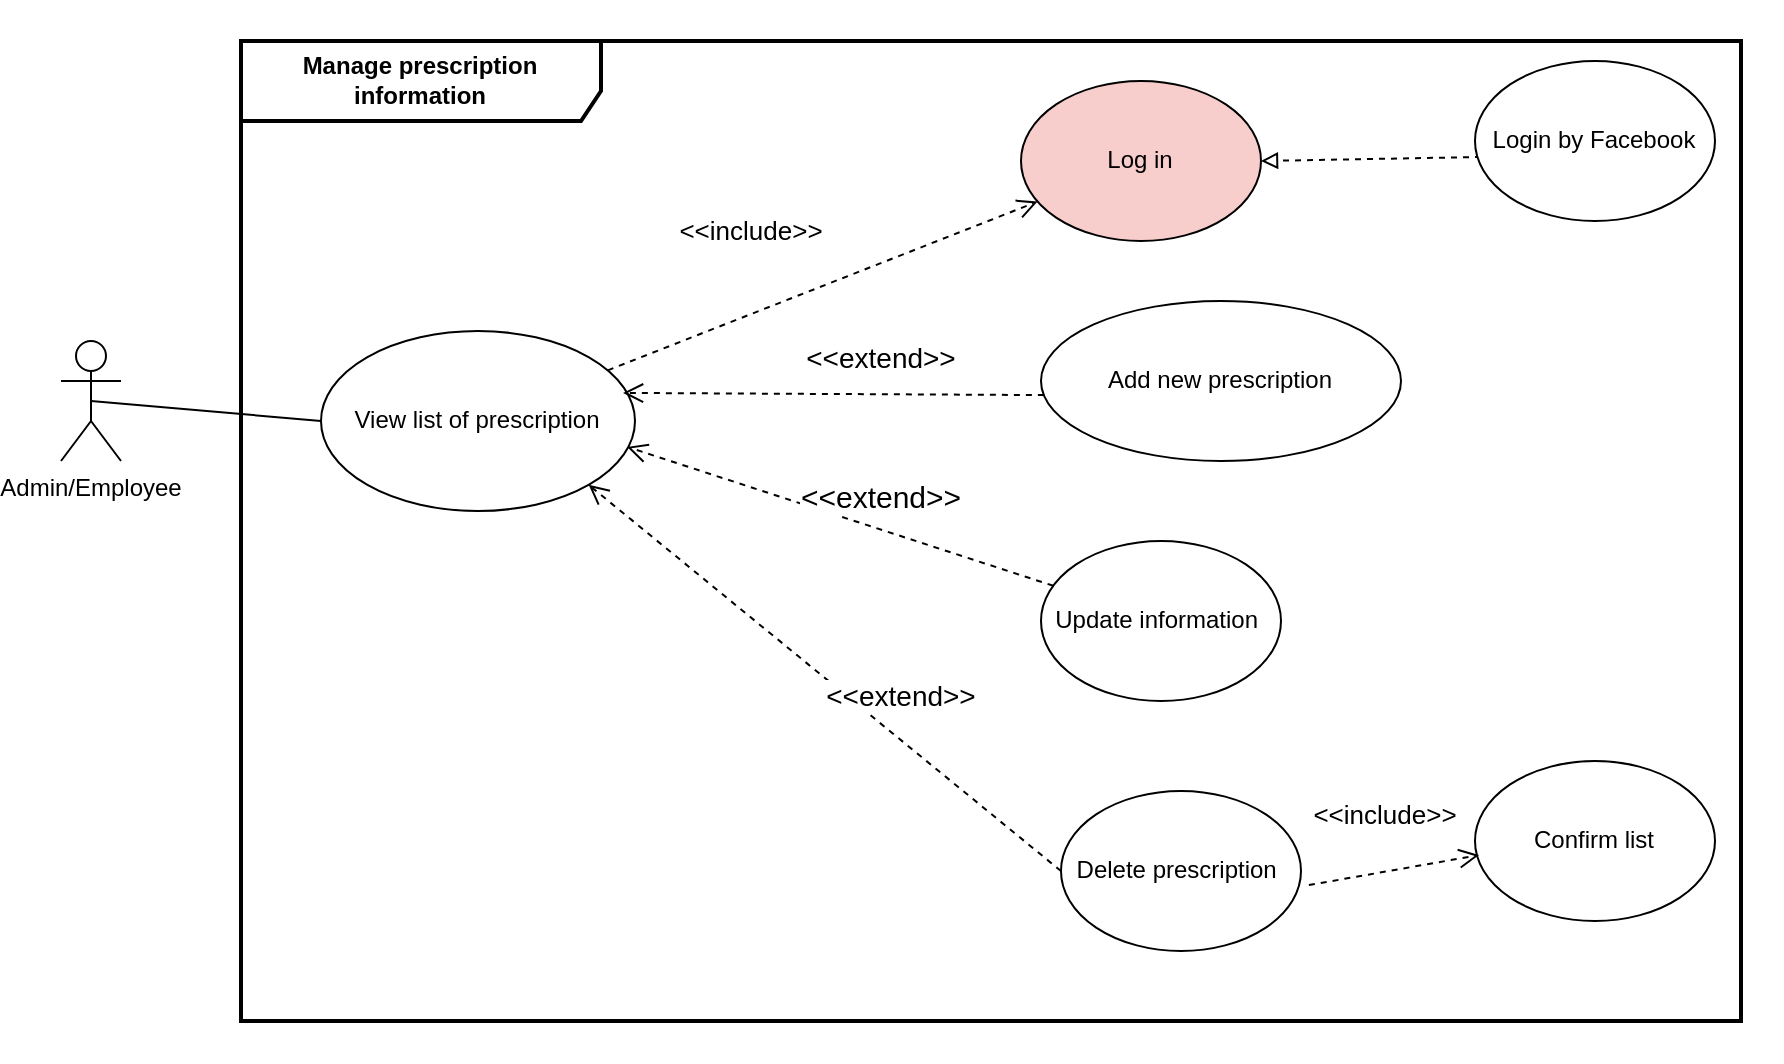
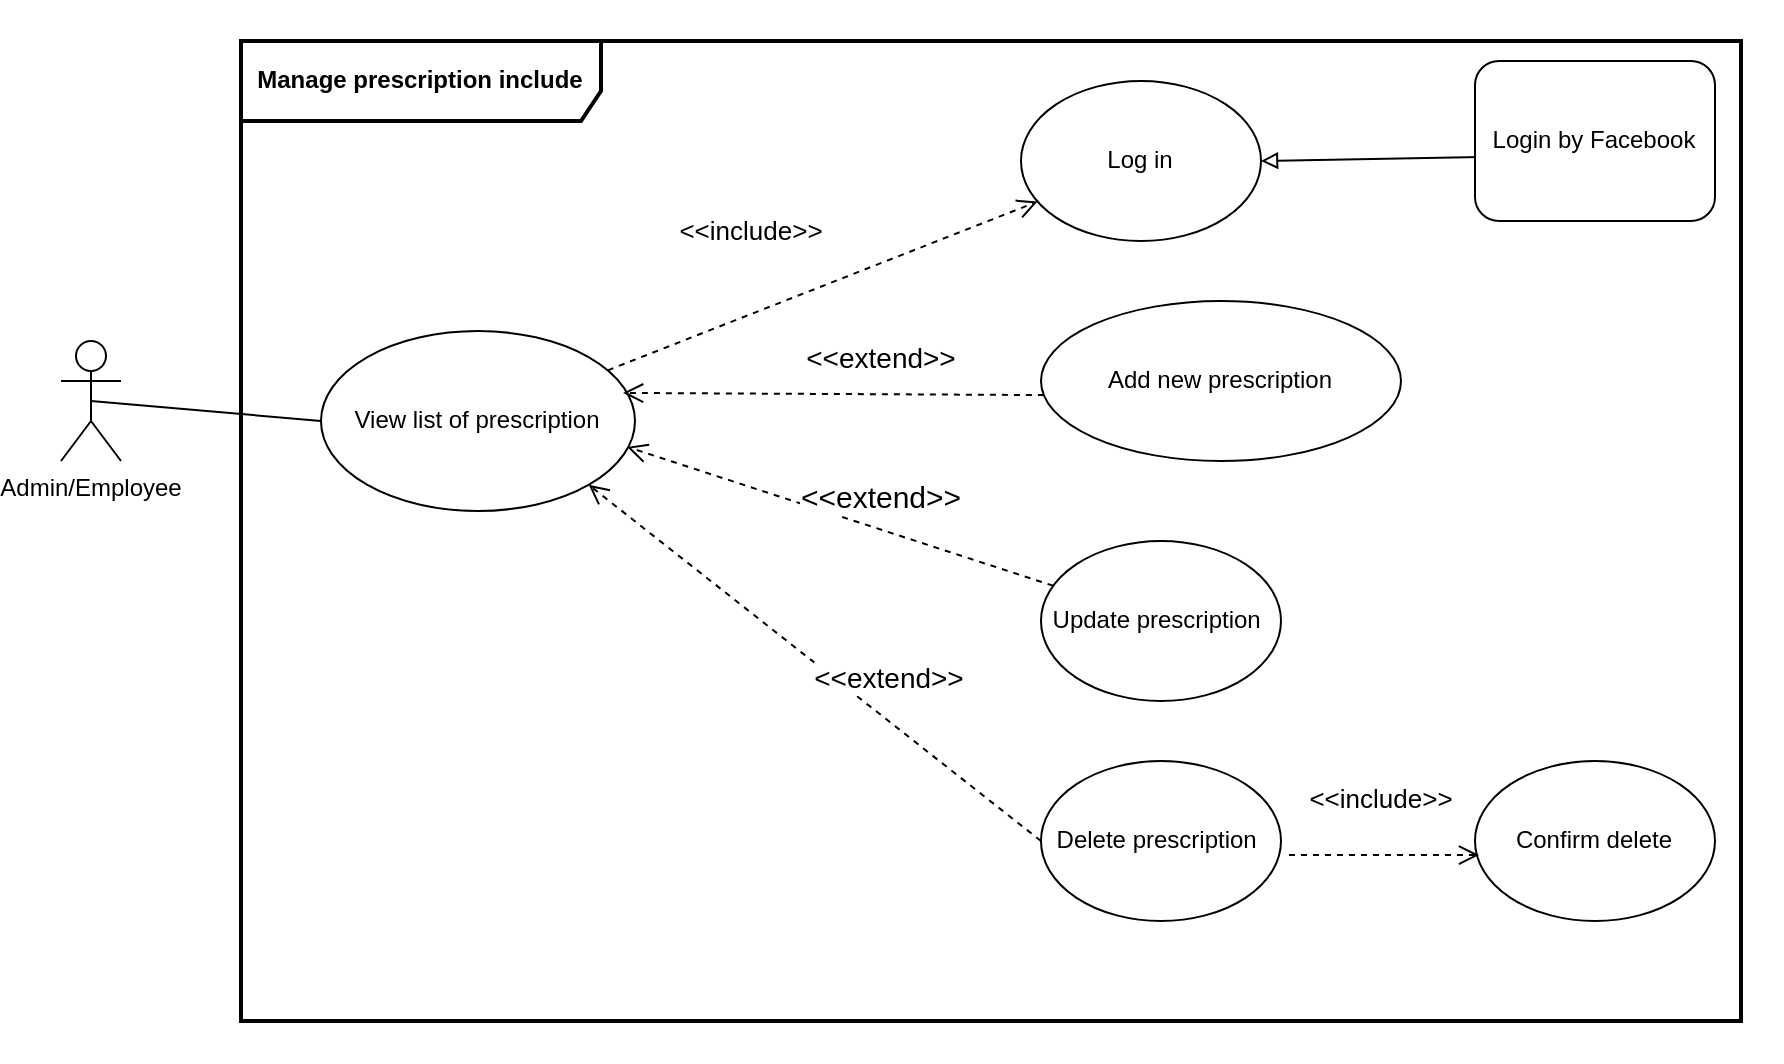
(421, 81) -> (421, 81)
(1595, 141) -> (1595, 141)
(1379, 159) -> (1379, 159)
(1141, 161) -> (1141, 161)
(1161, 621) -> (1161, 621)
(1595, 841) -> (1595, 841)
(1181, 871) -> (1161, 841)
